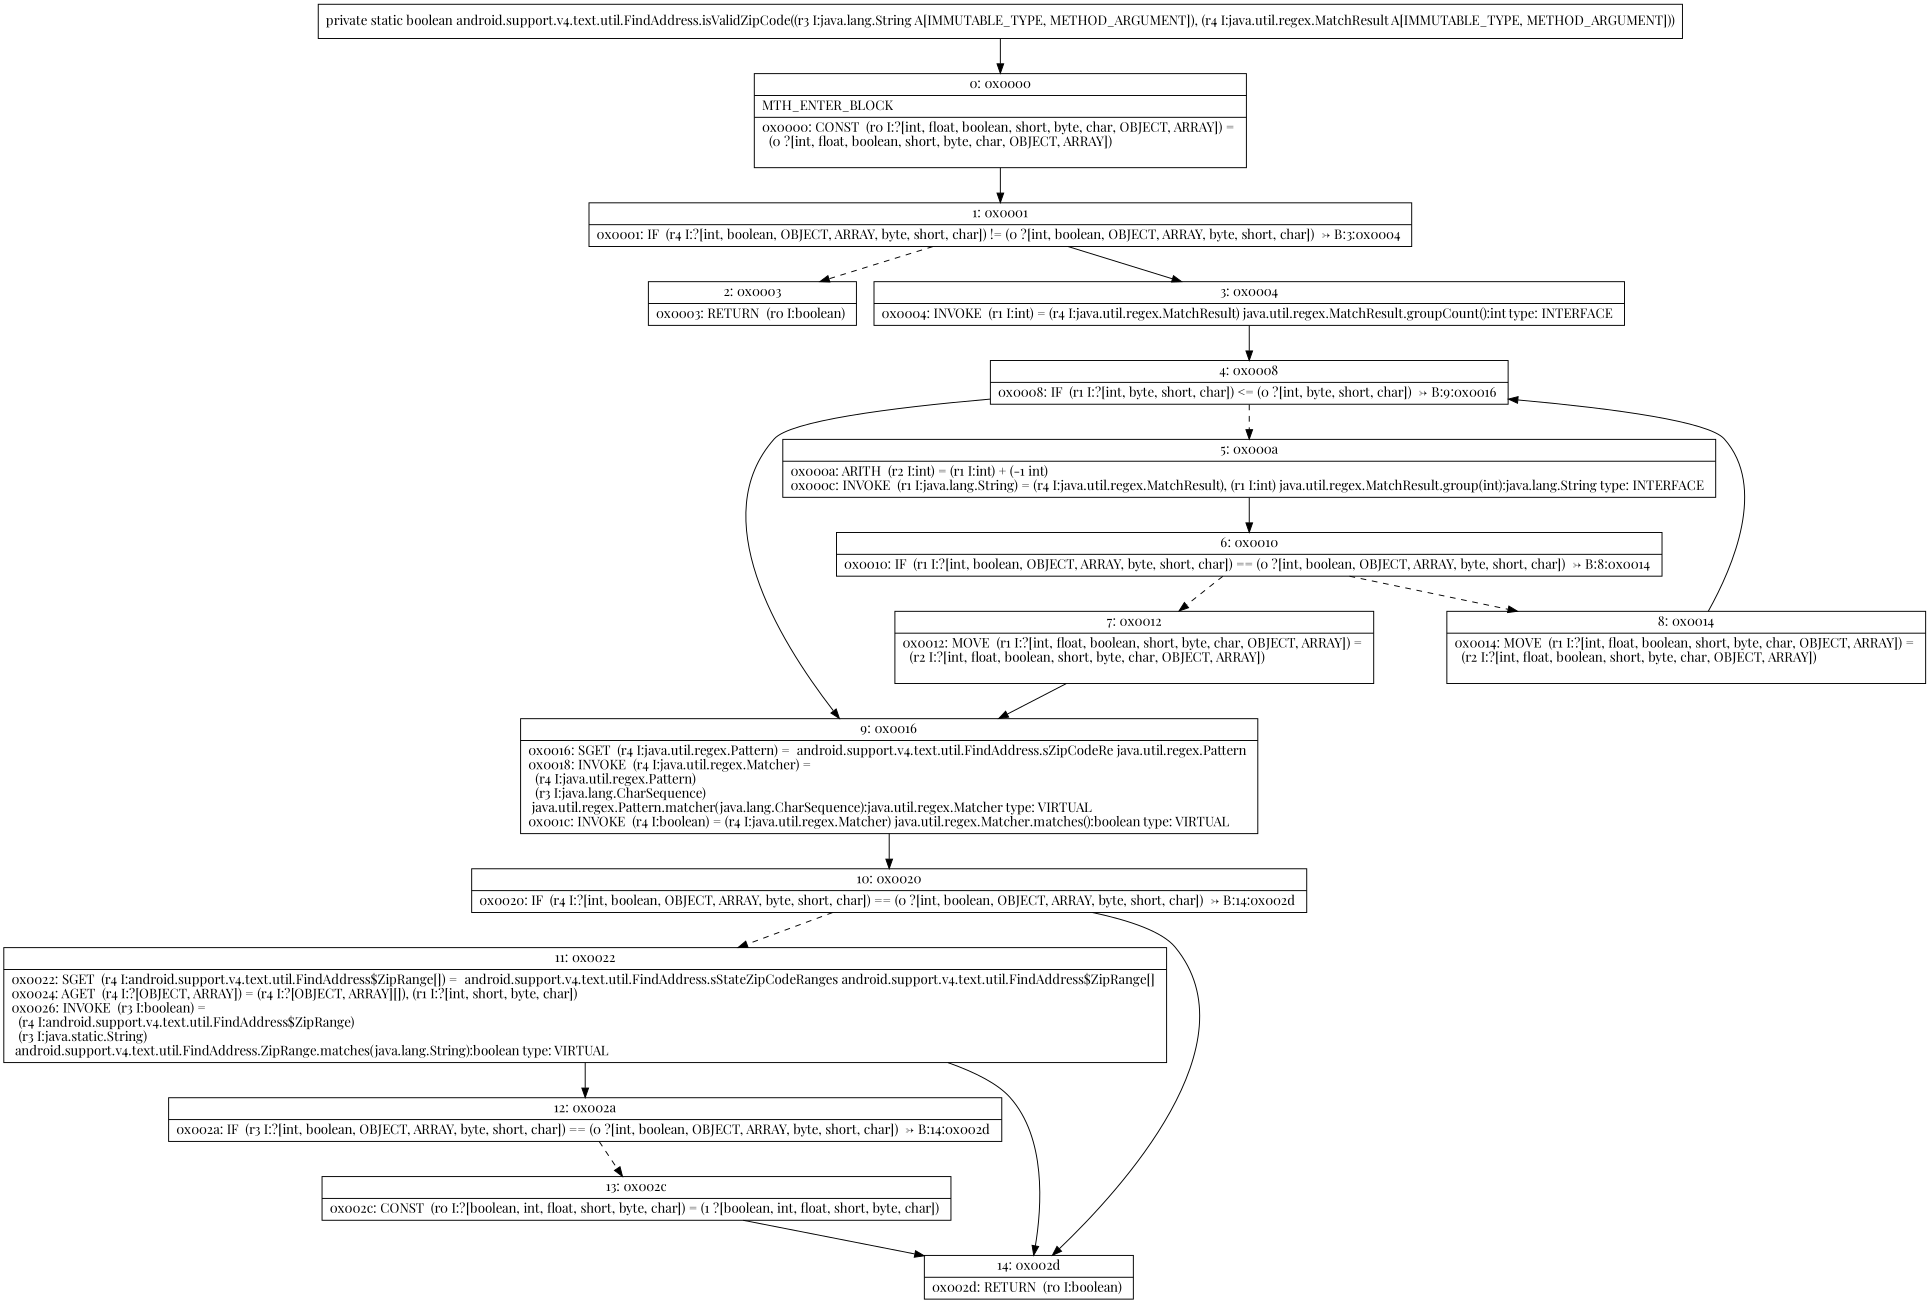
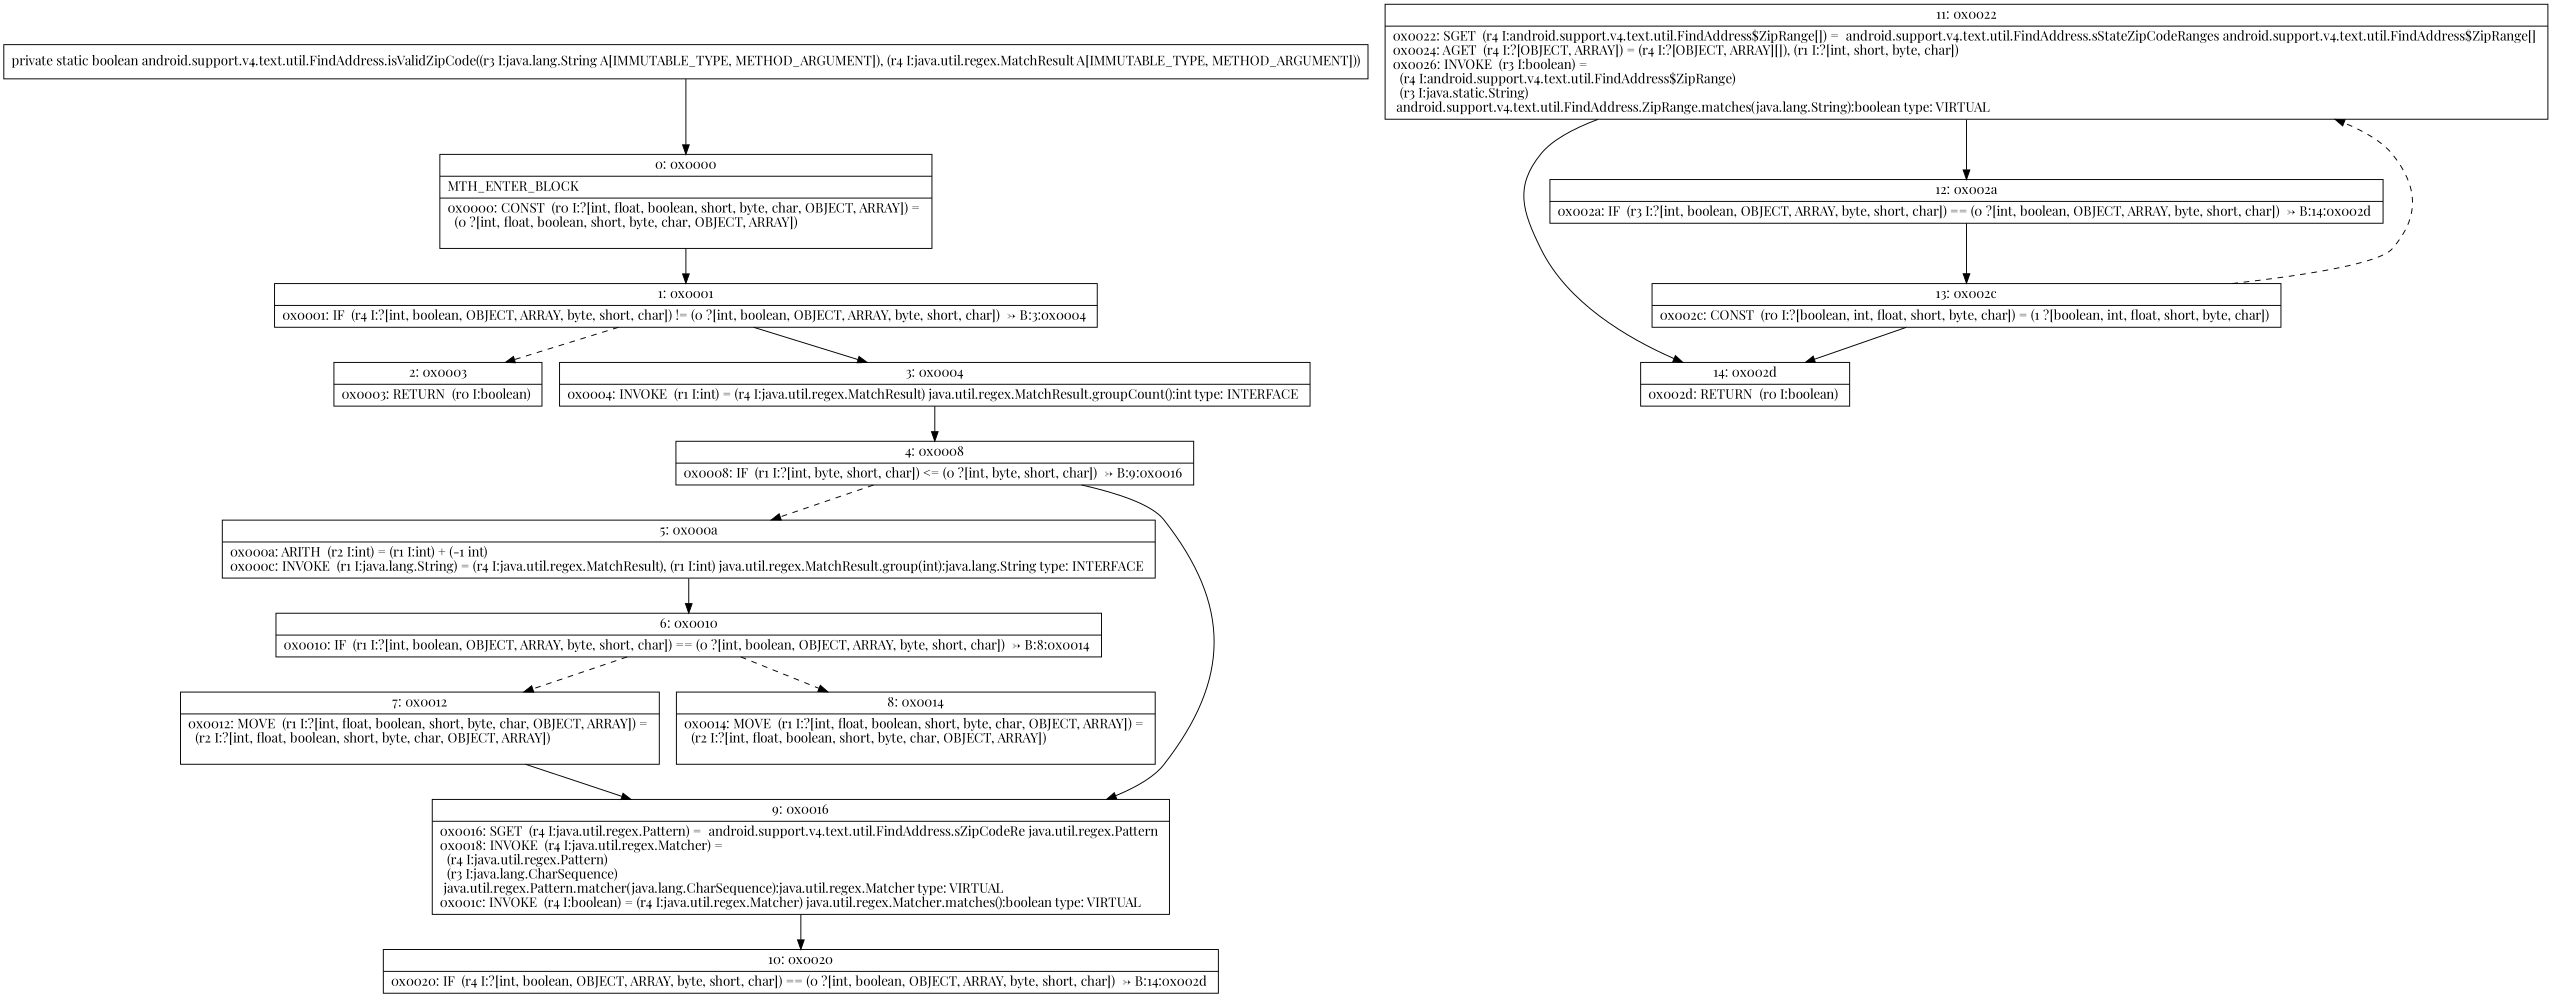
(1713, 432) -> none
(790, 928) -> (2391, 249)
(1189, 1071) -> none
(608, 1155) -> (1967, 248)
